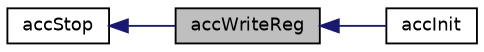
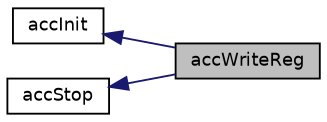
(363, 26) -> (148, 43)
